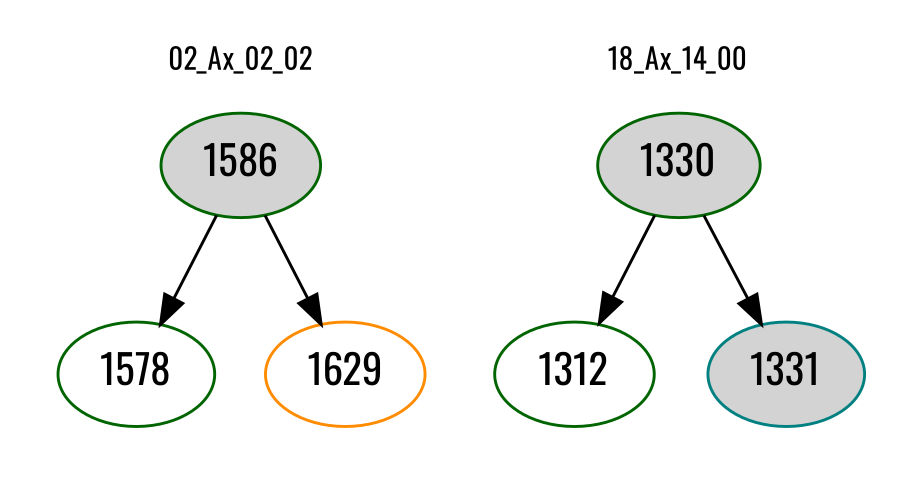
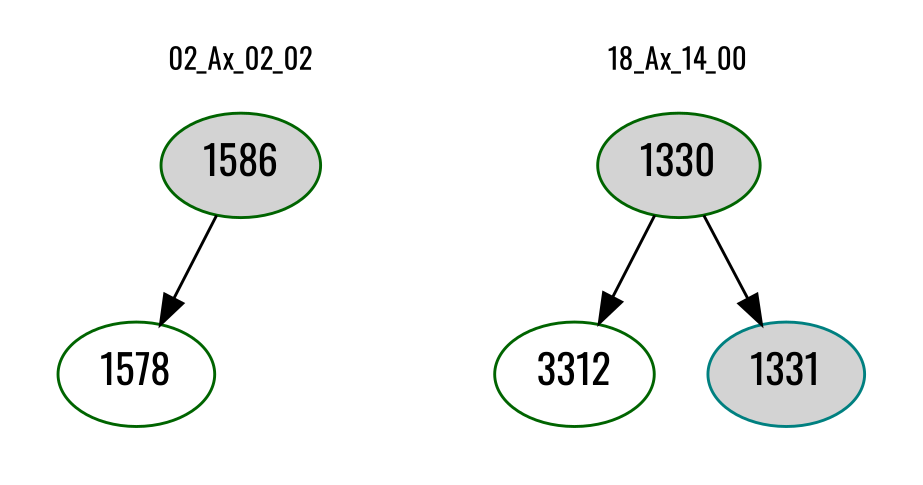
(345, 374) -> none
(574, 374) -> (574, 374)
